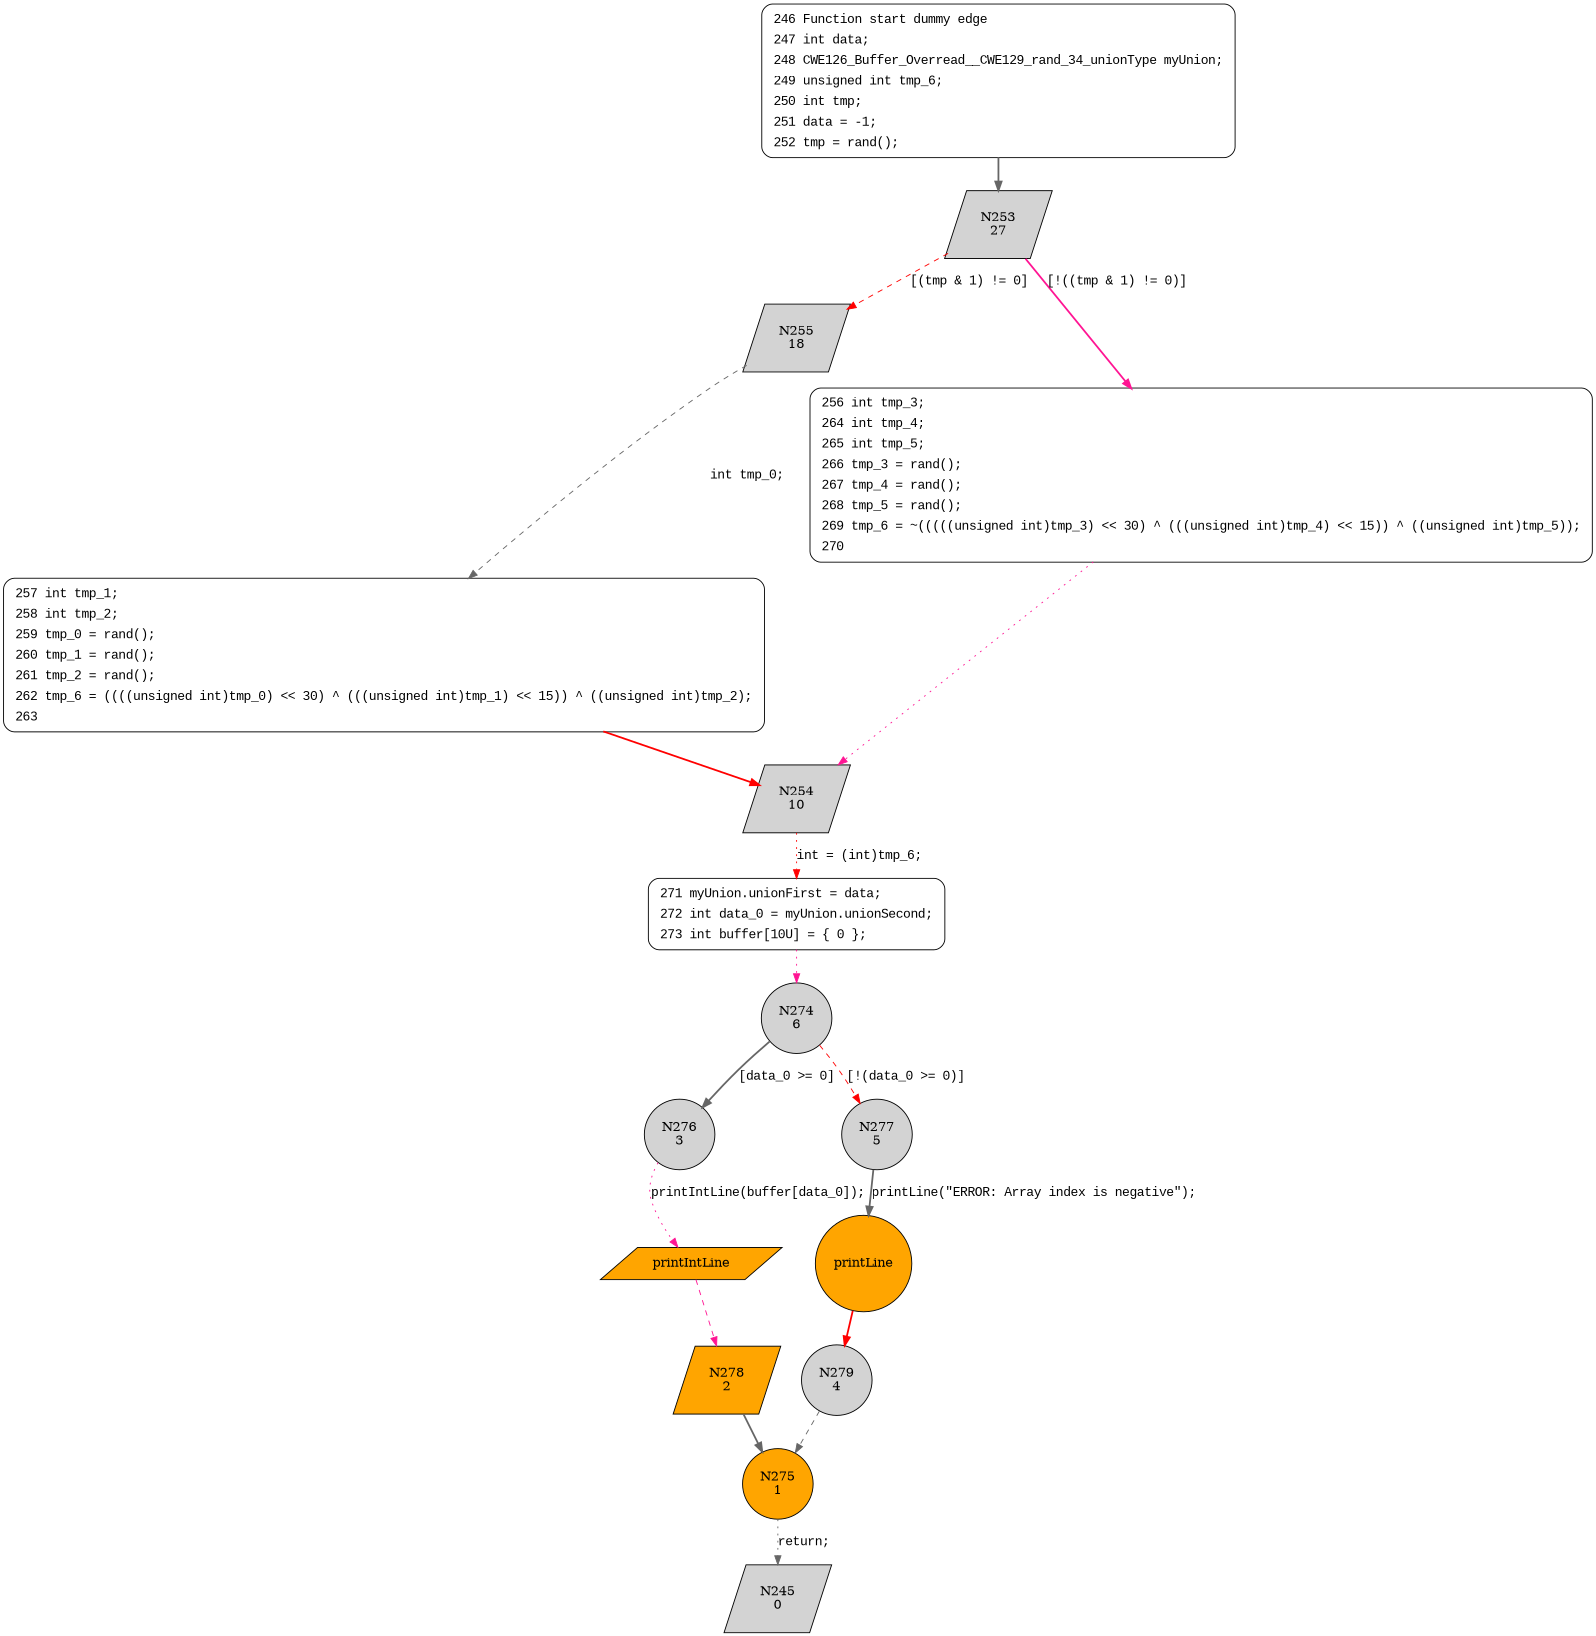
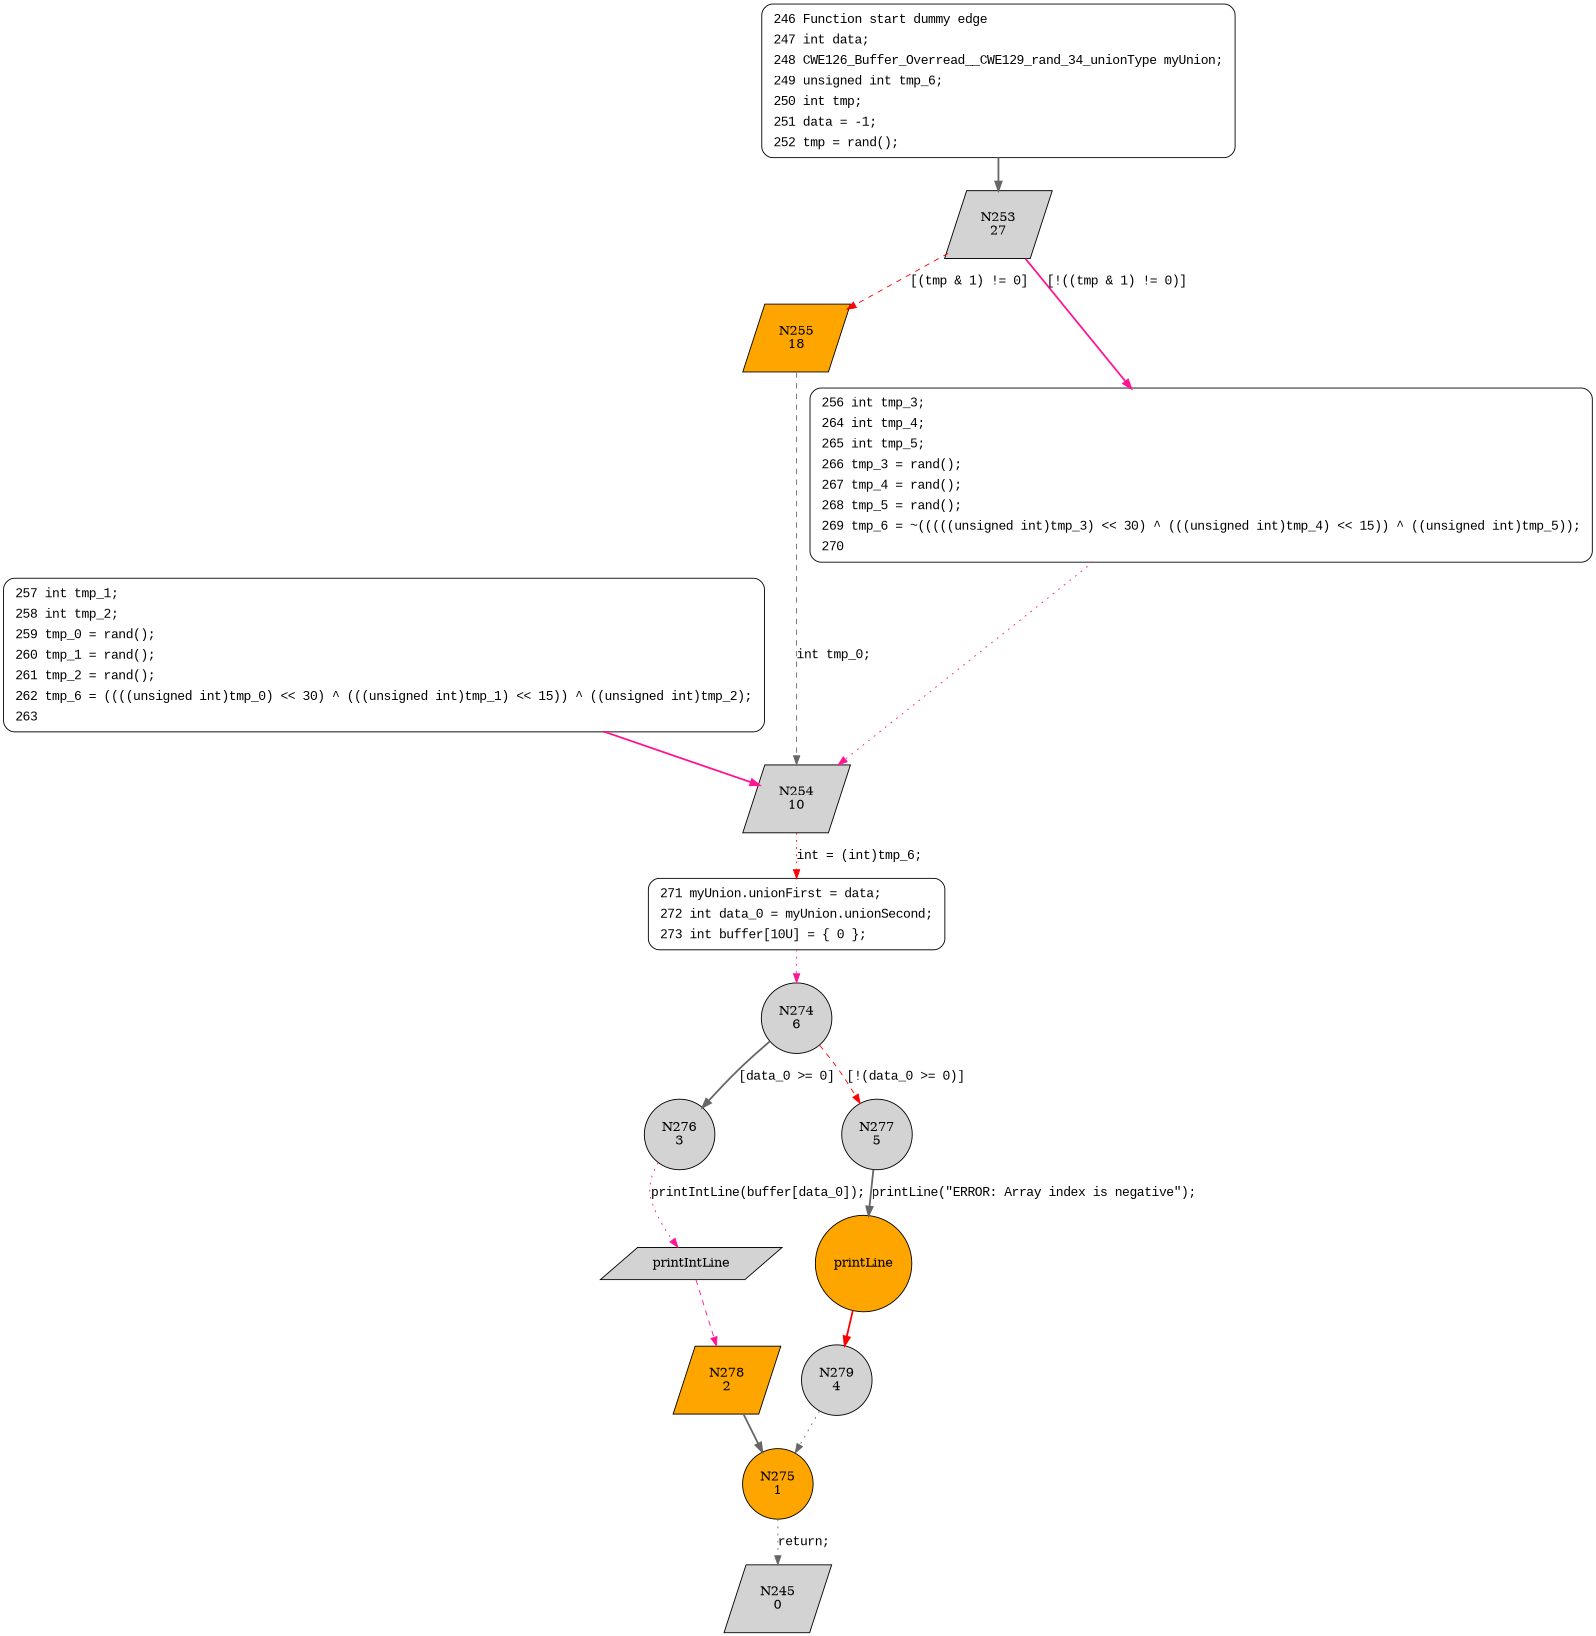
(797, 338) -> (797, 338)
(607, 464) -> (797, 564)
(677, 757) -> (677, 757)
(691, 1264) -> (691, 1264)
(810, 1428) -> (810, 1428)
